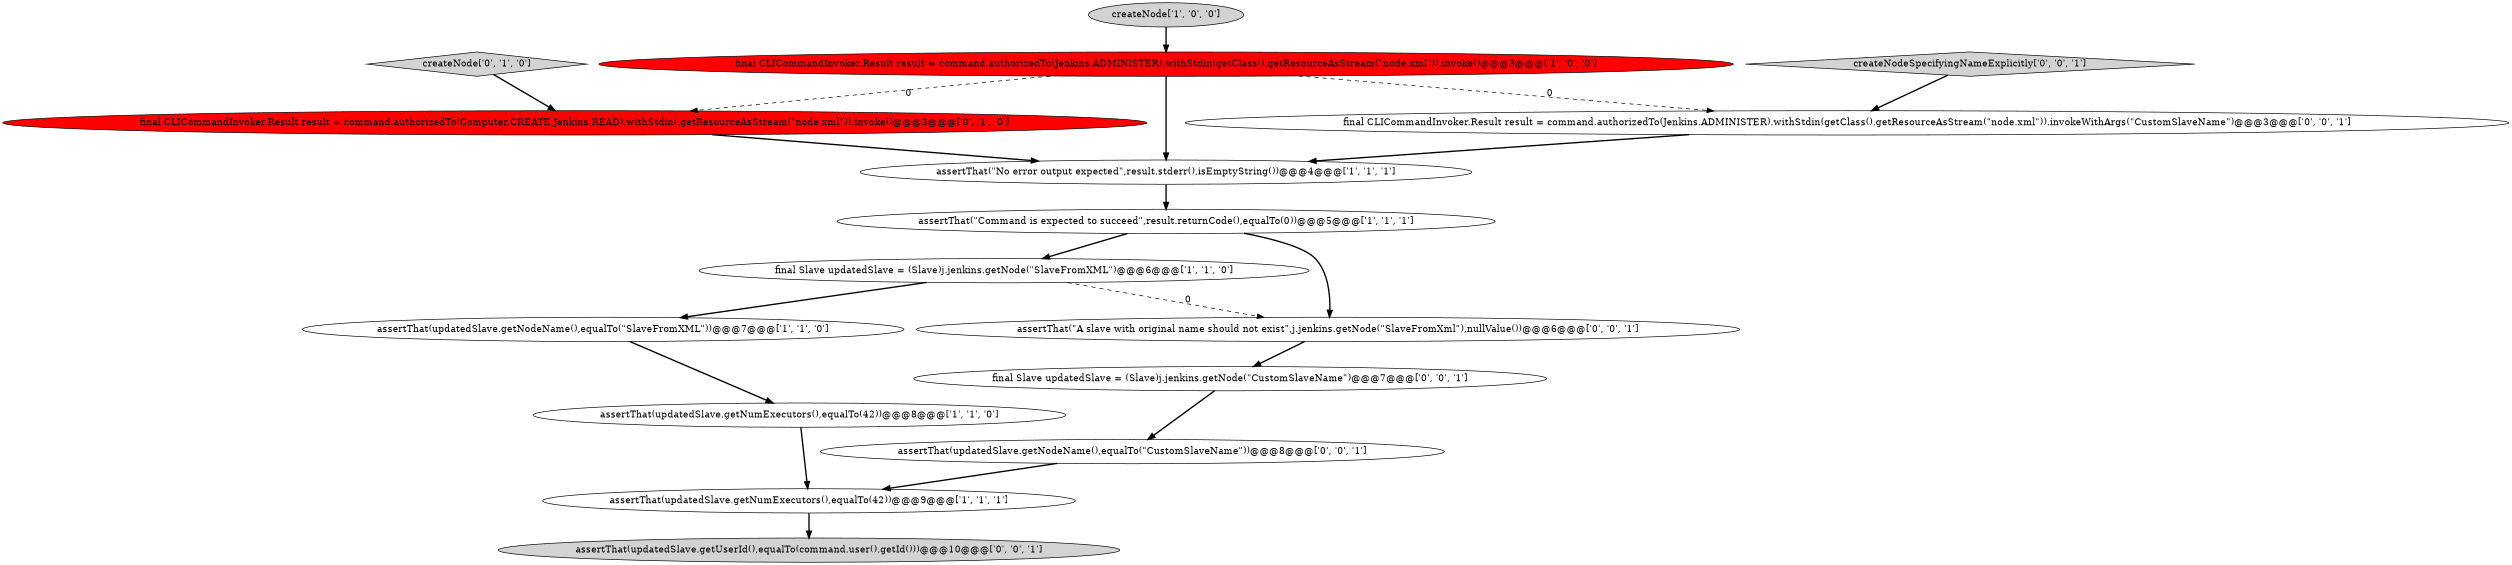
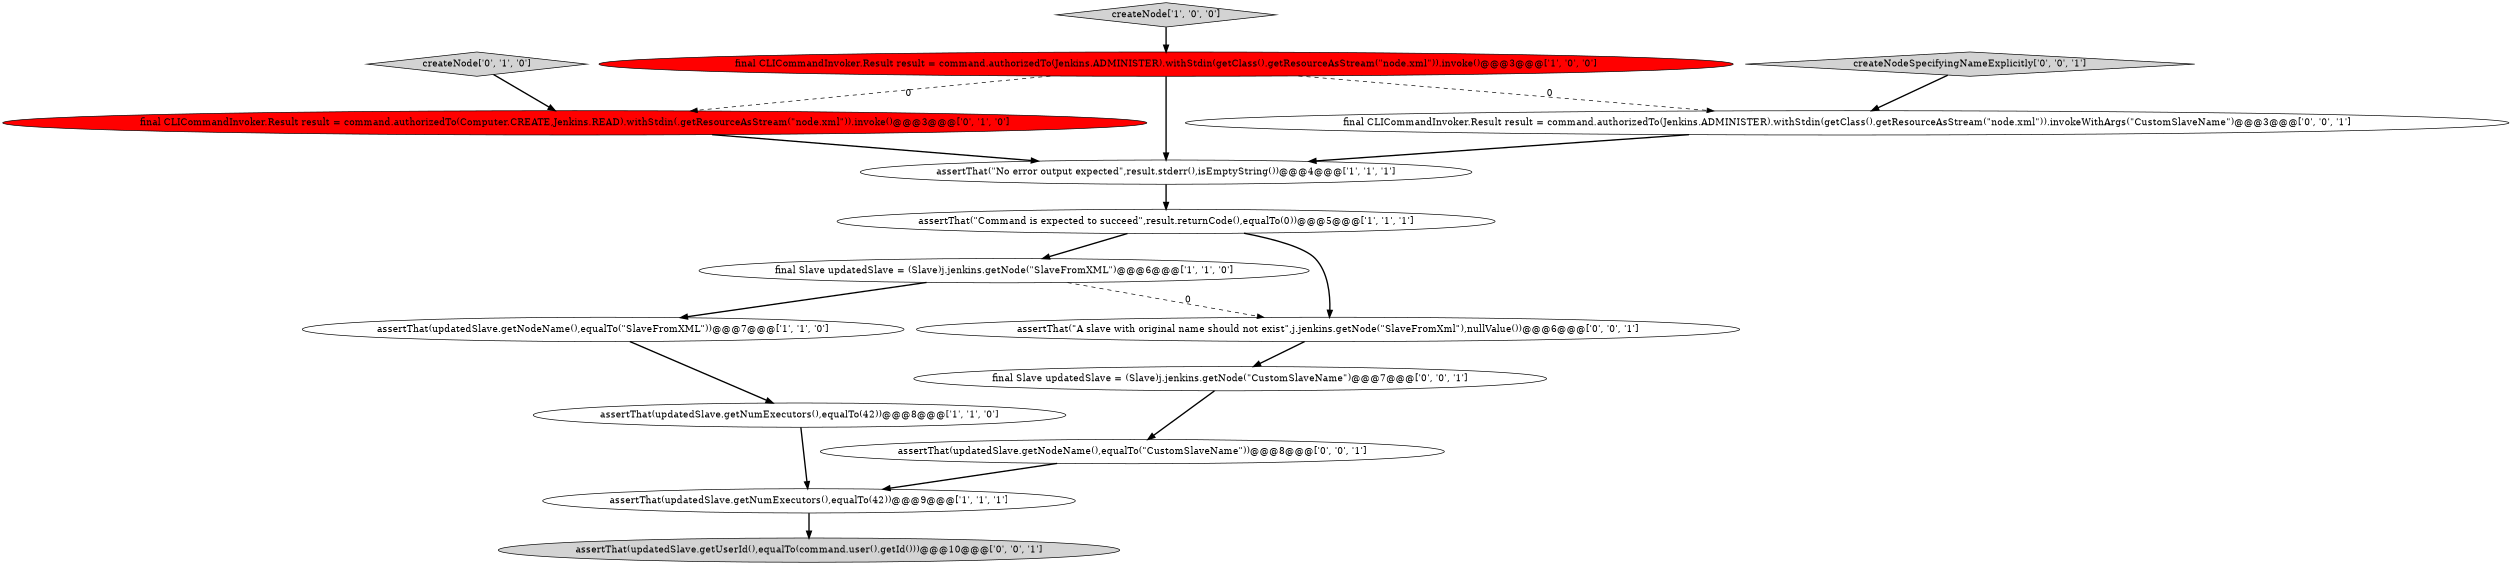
(1166, 15) -> (1166, 15)
